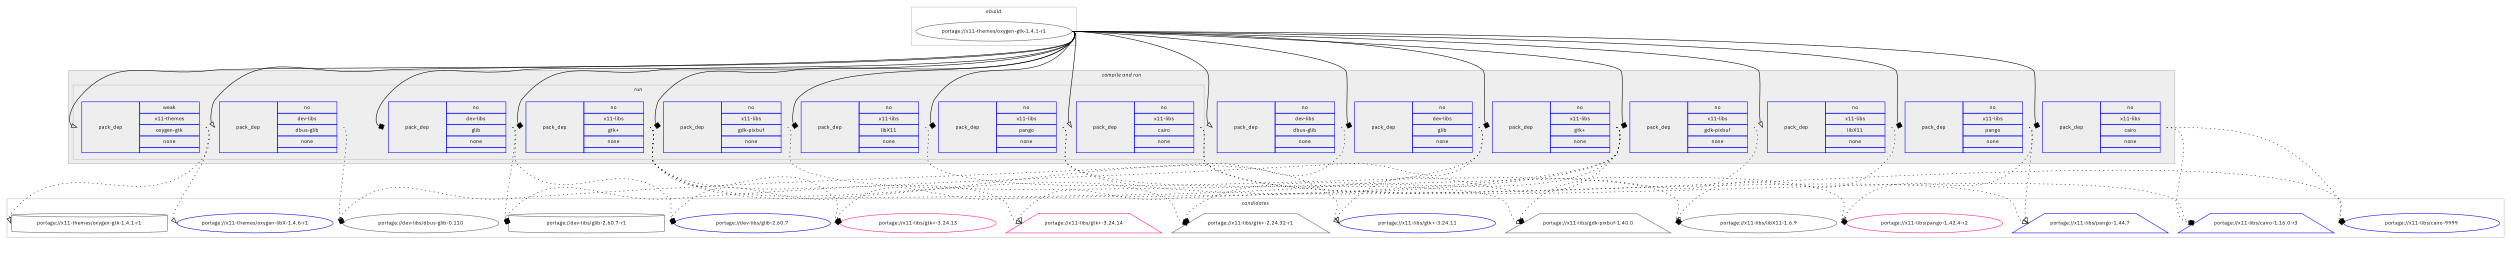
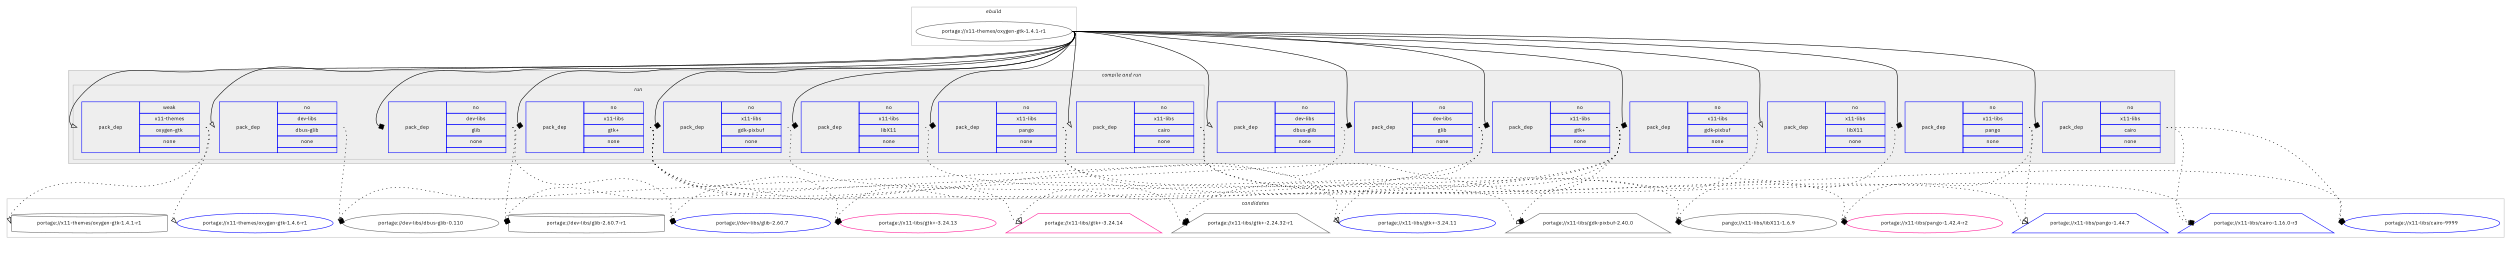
(255, 223) -> (255, 223)
(1588, 223) -> (1588, 223)
(1759, 223) -> (1759, 223)
